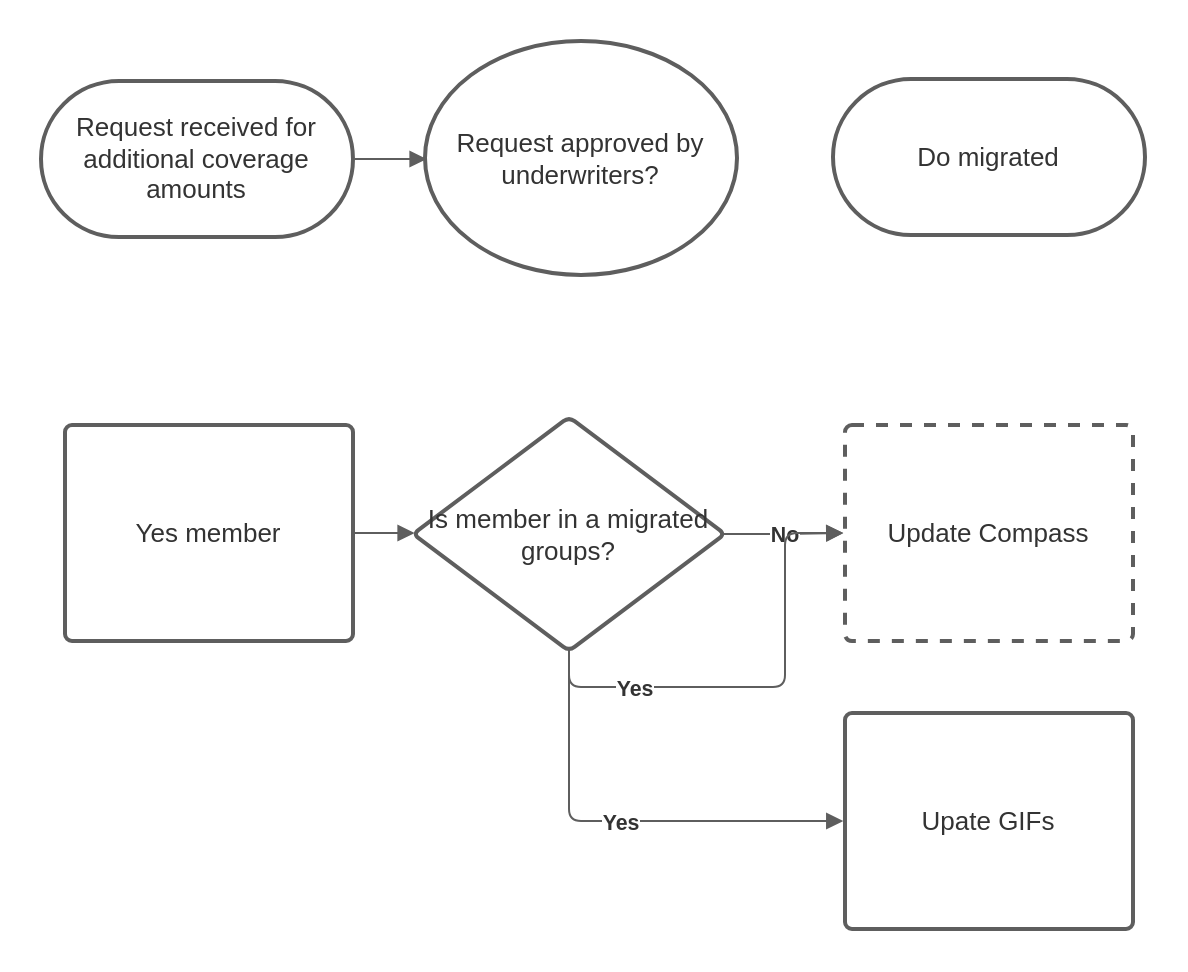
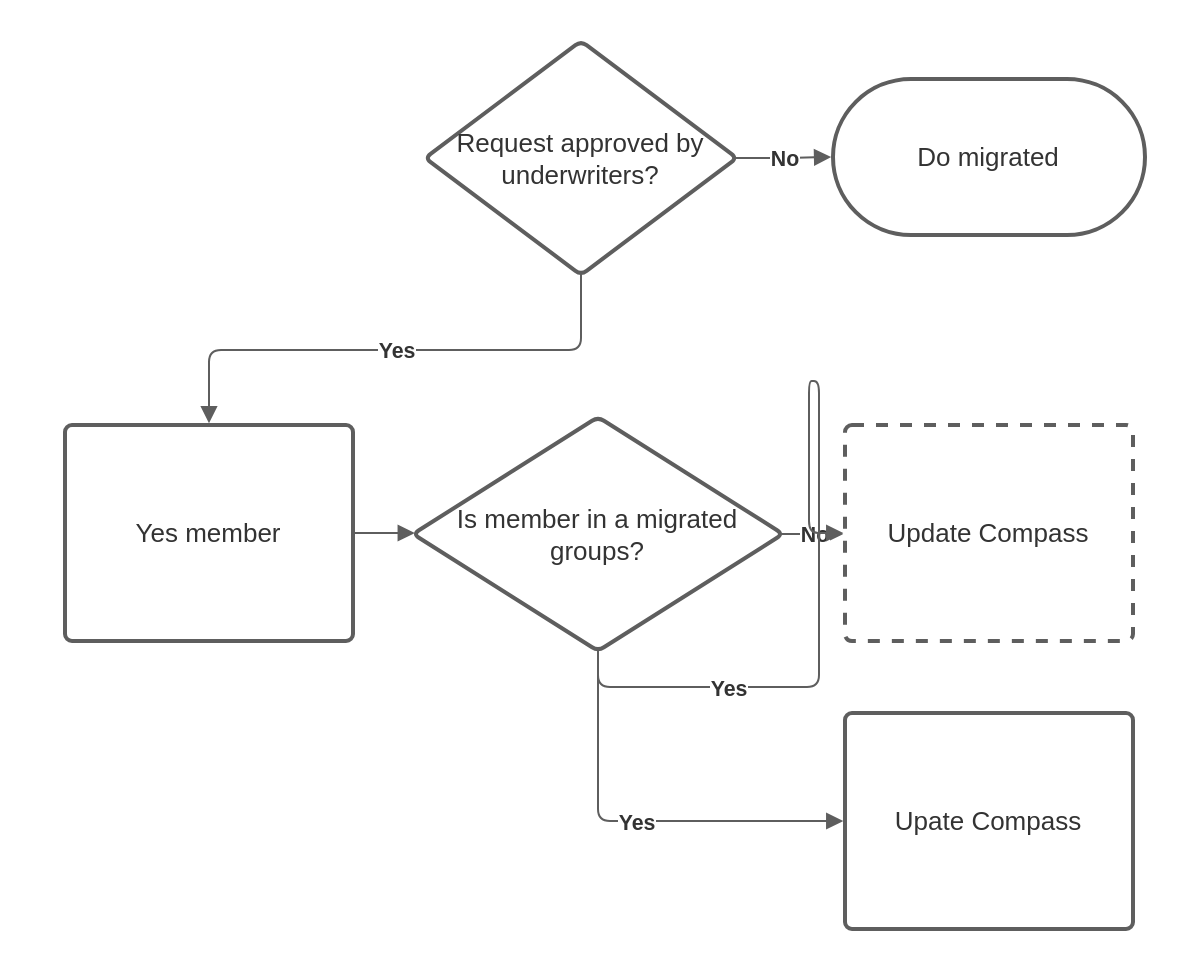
(581, 158) -> (581, 158)
none -> (773, 158)
(197, 159) -> none
(382, 159) -> none
none -> (404, 350)
(569, 534) -> (598, 534)
(989, 821) -> (989, 821)
